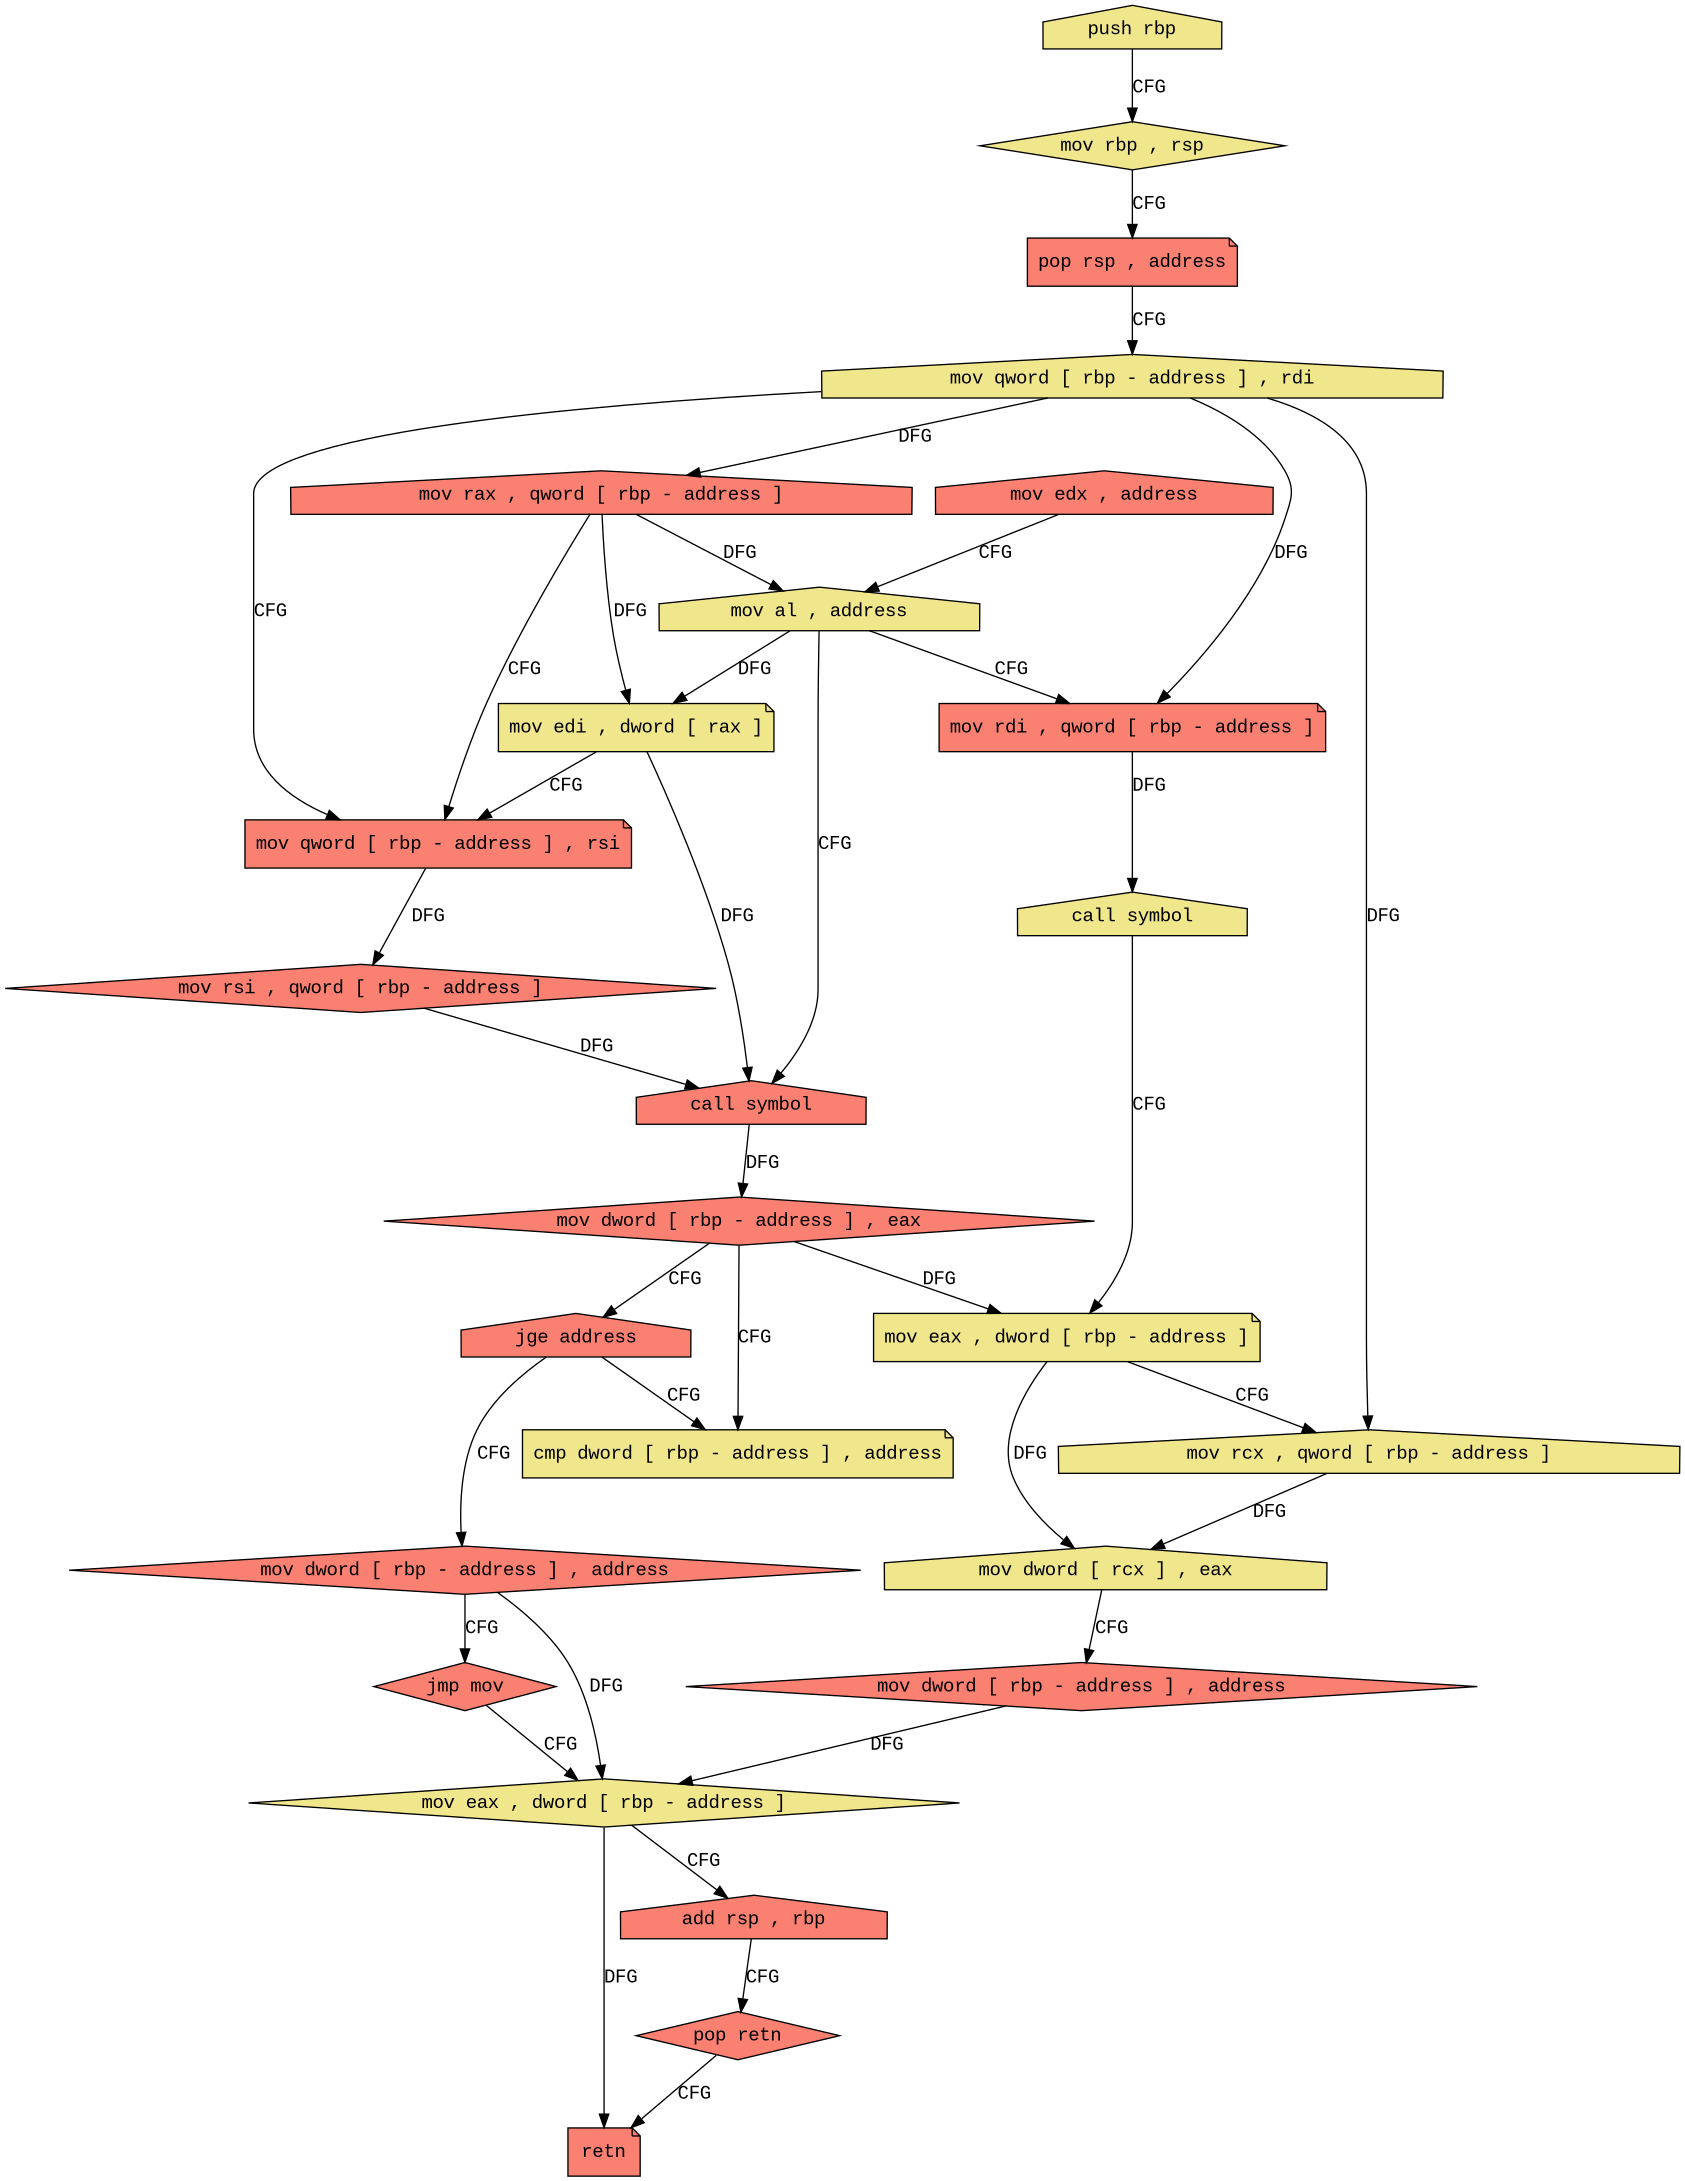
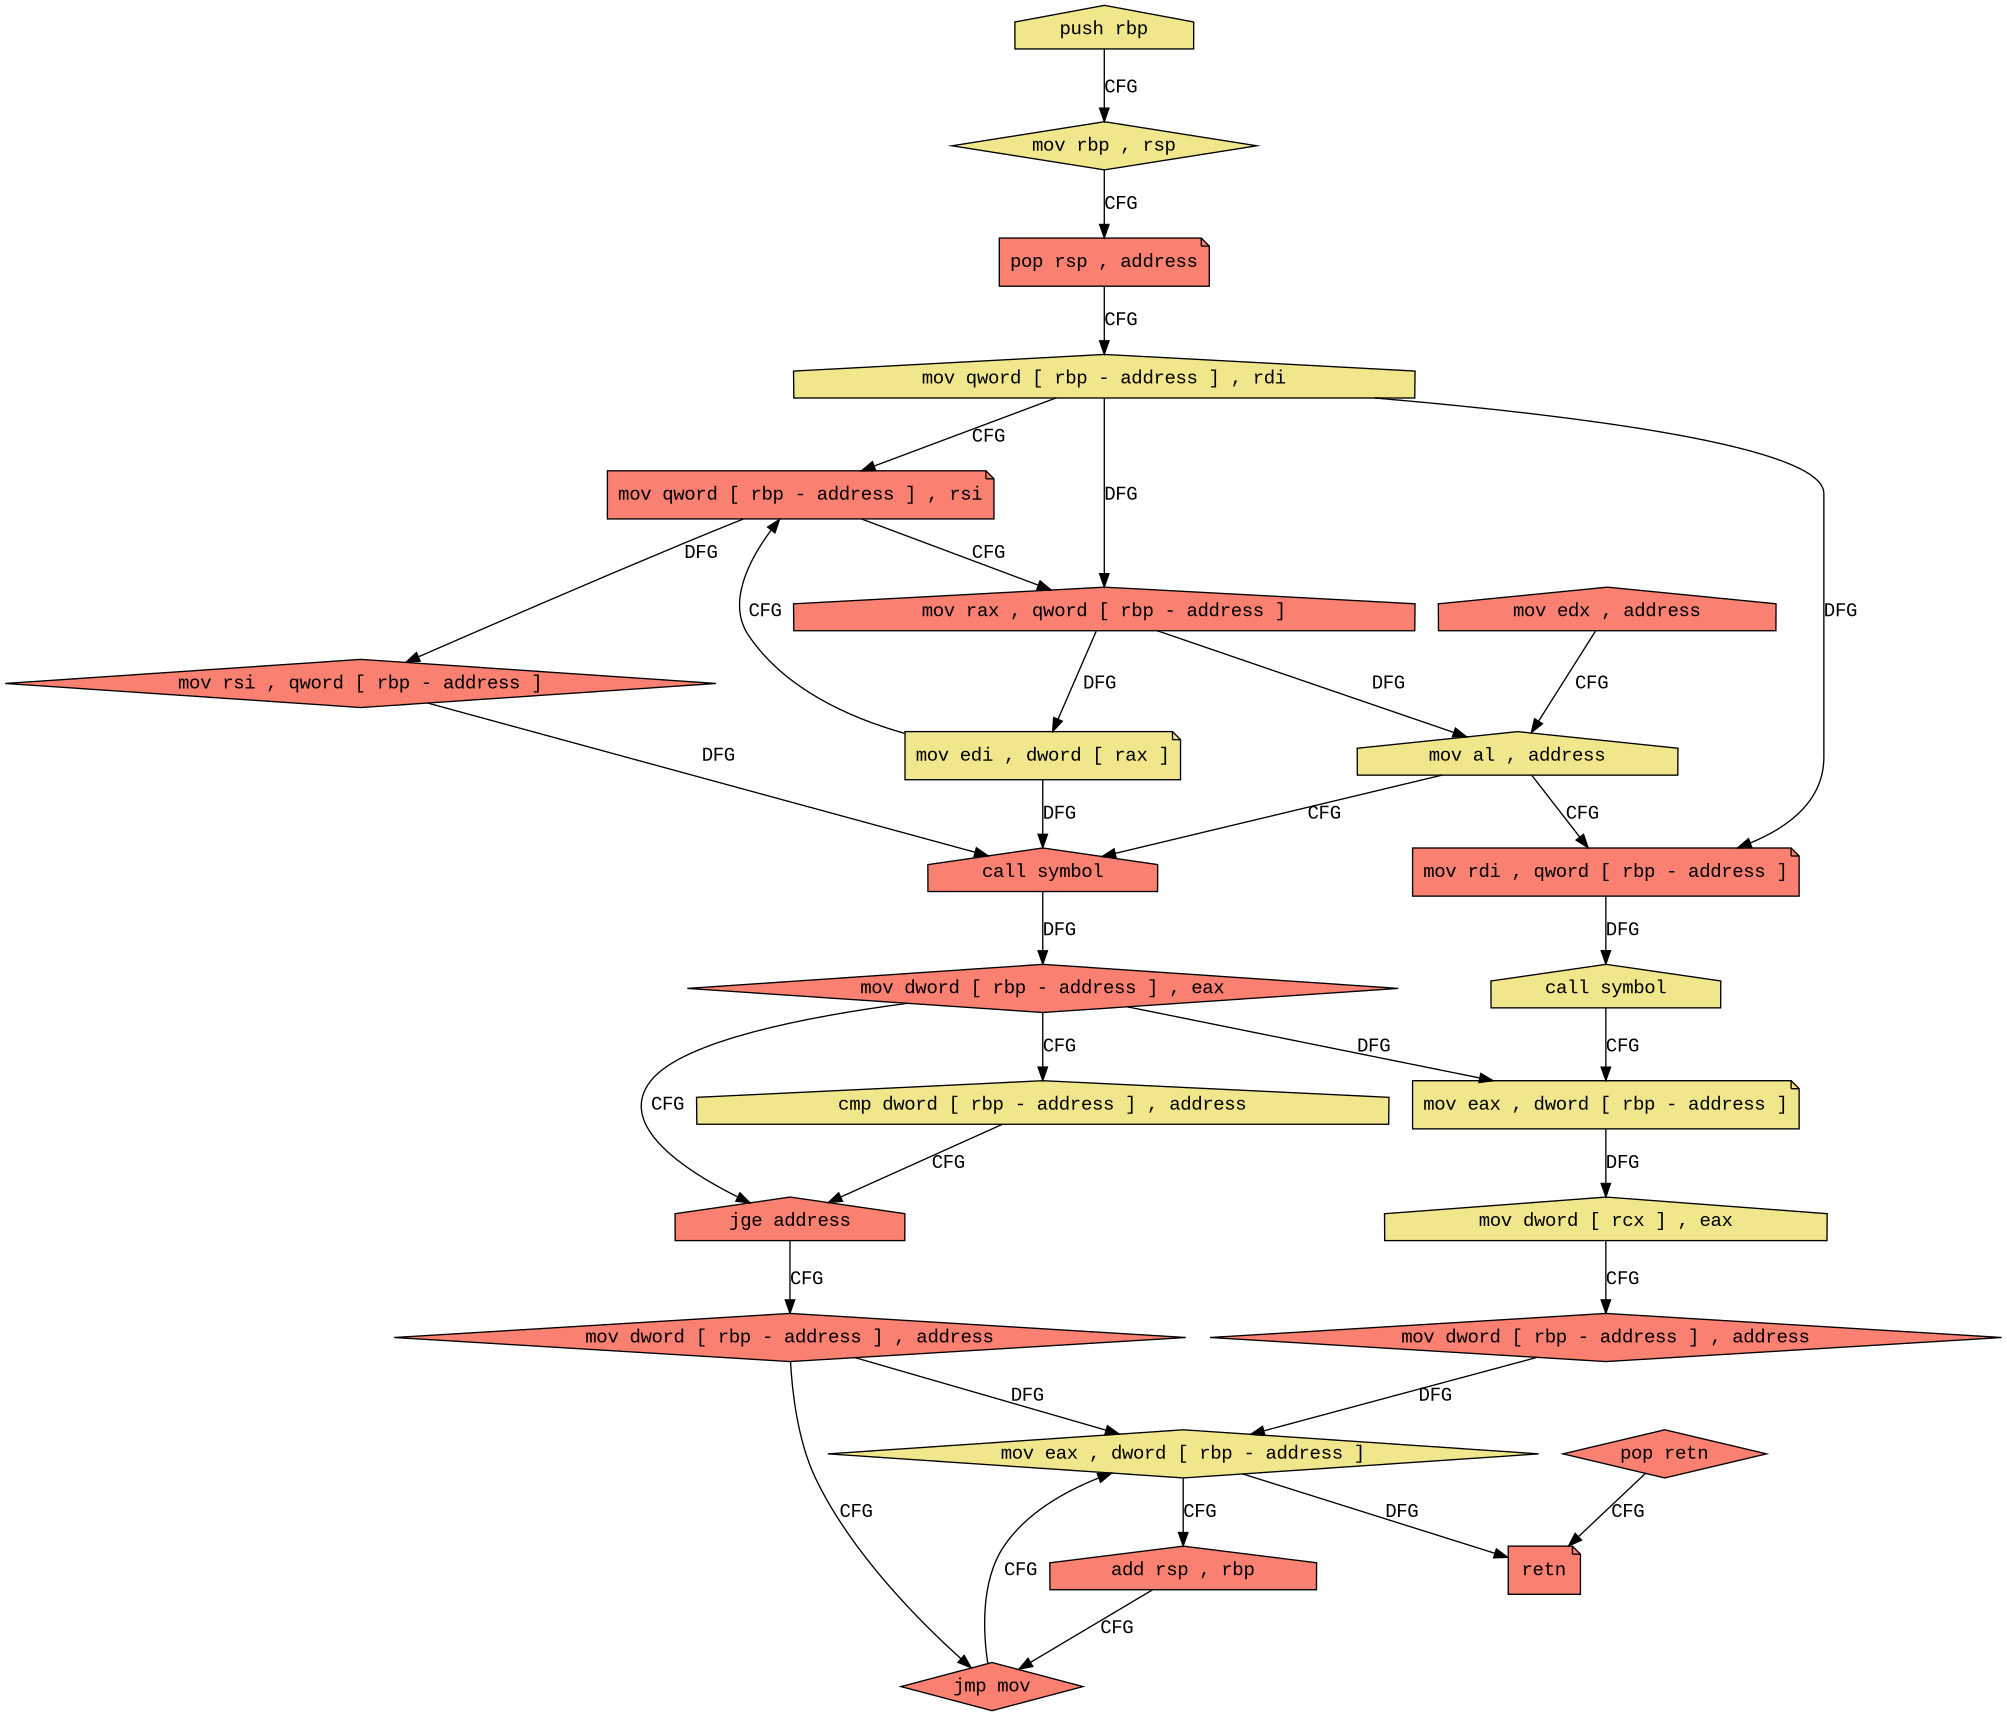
(509, 656) -> (950, 552)
(737, 664) -> none
(648, 1389) -> (922, 1161)
(738, 1454) -> (1043, 1105)
(1369, 1454) -> none
(747, 1969) -> (1092, 1626)
